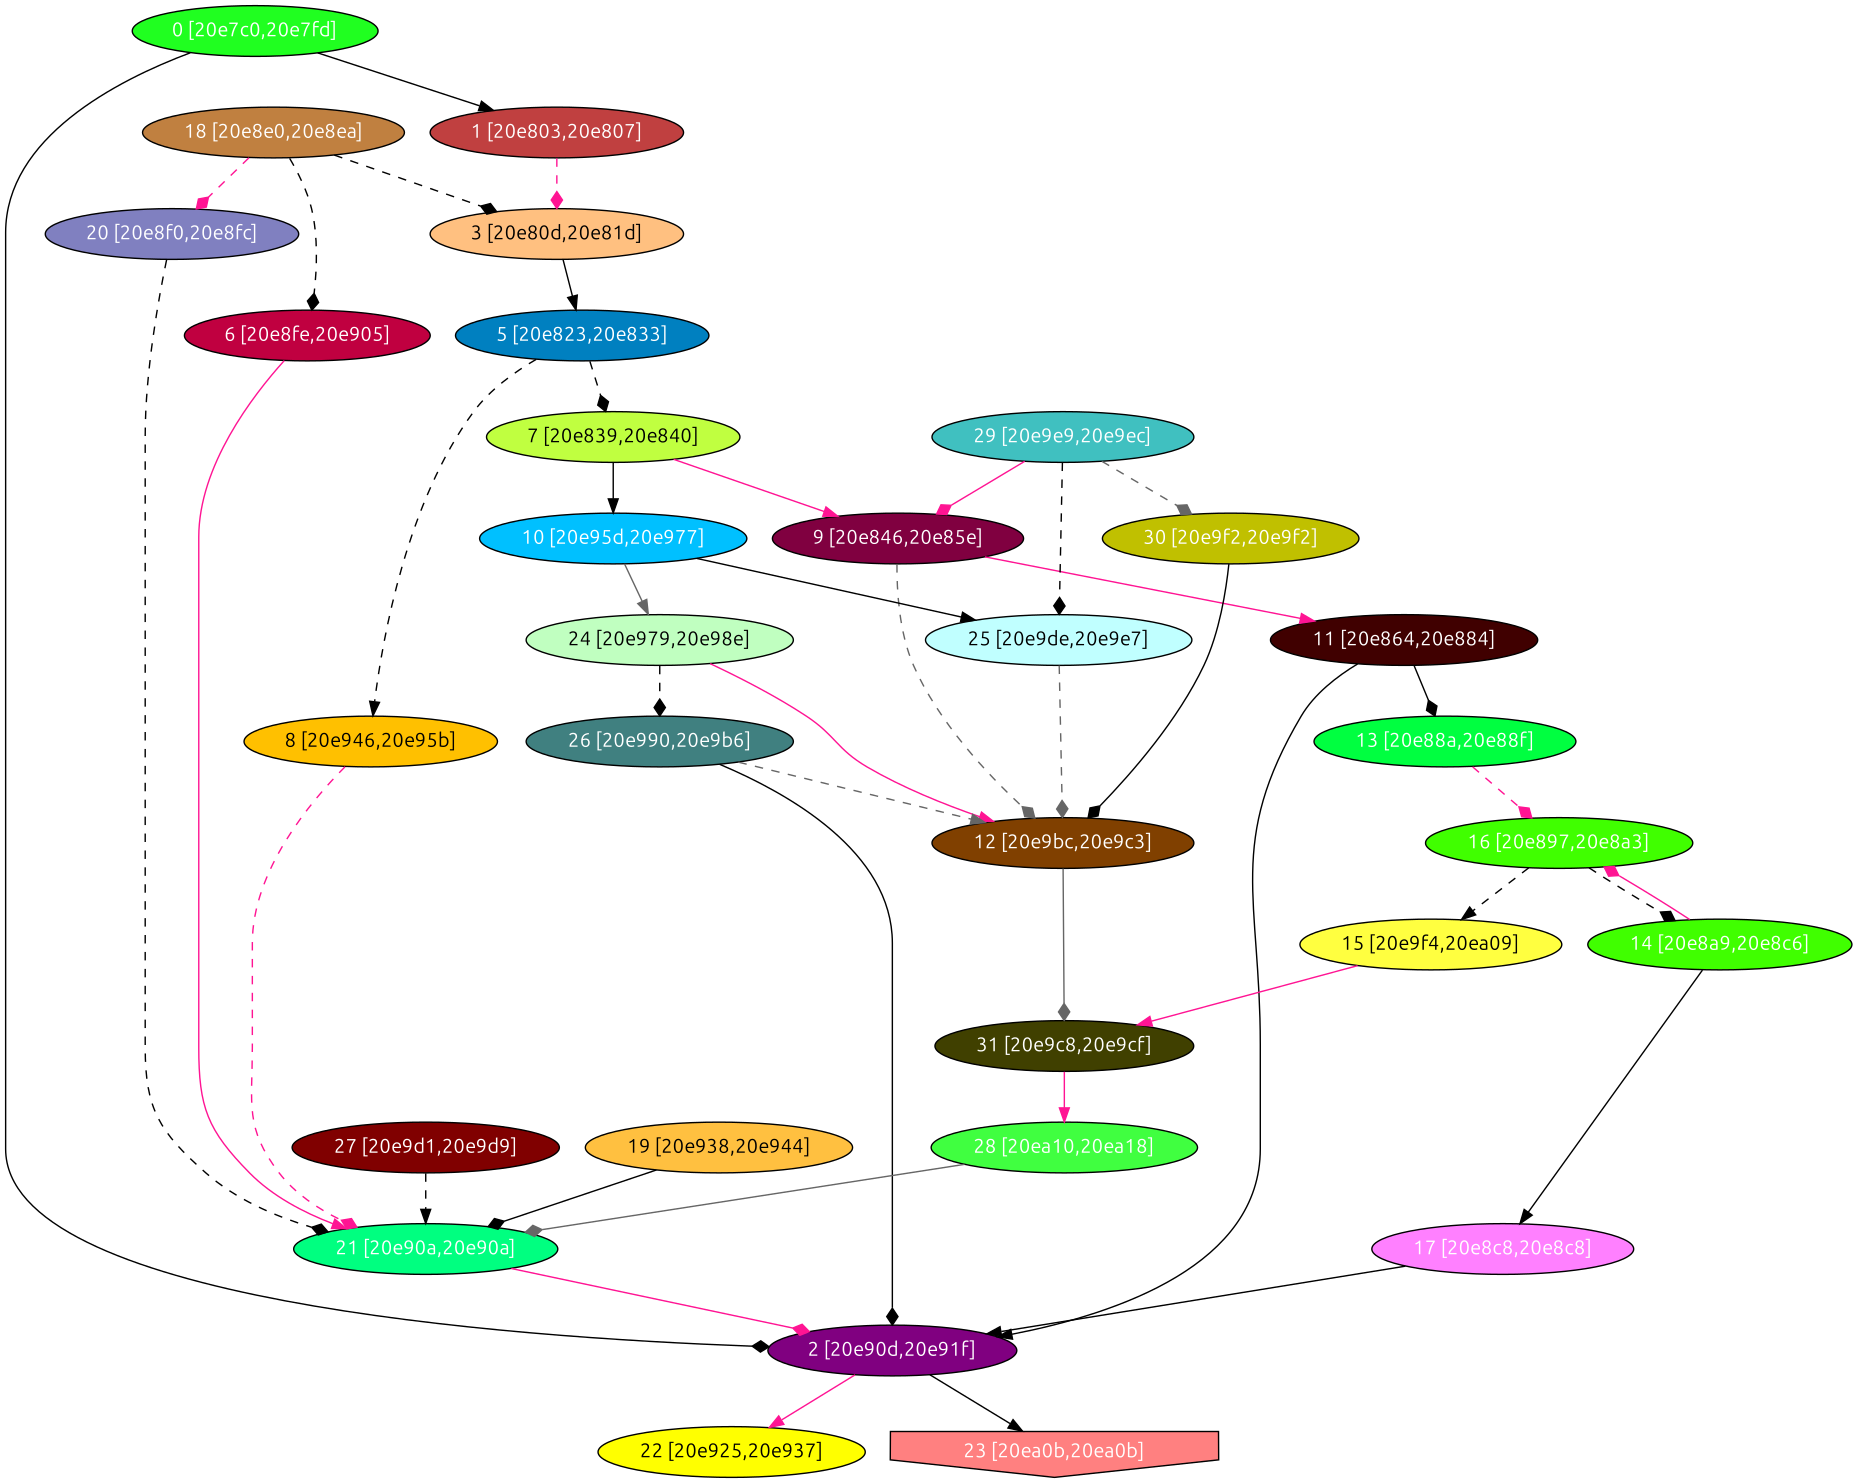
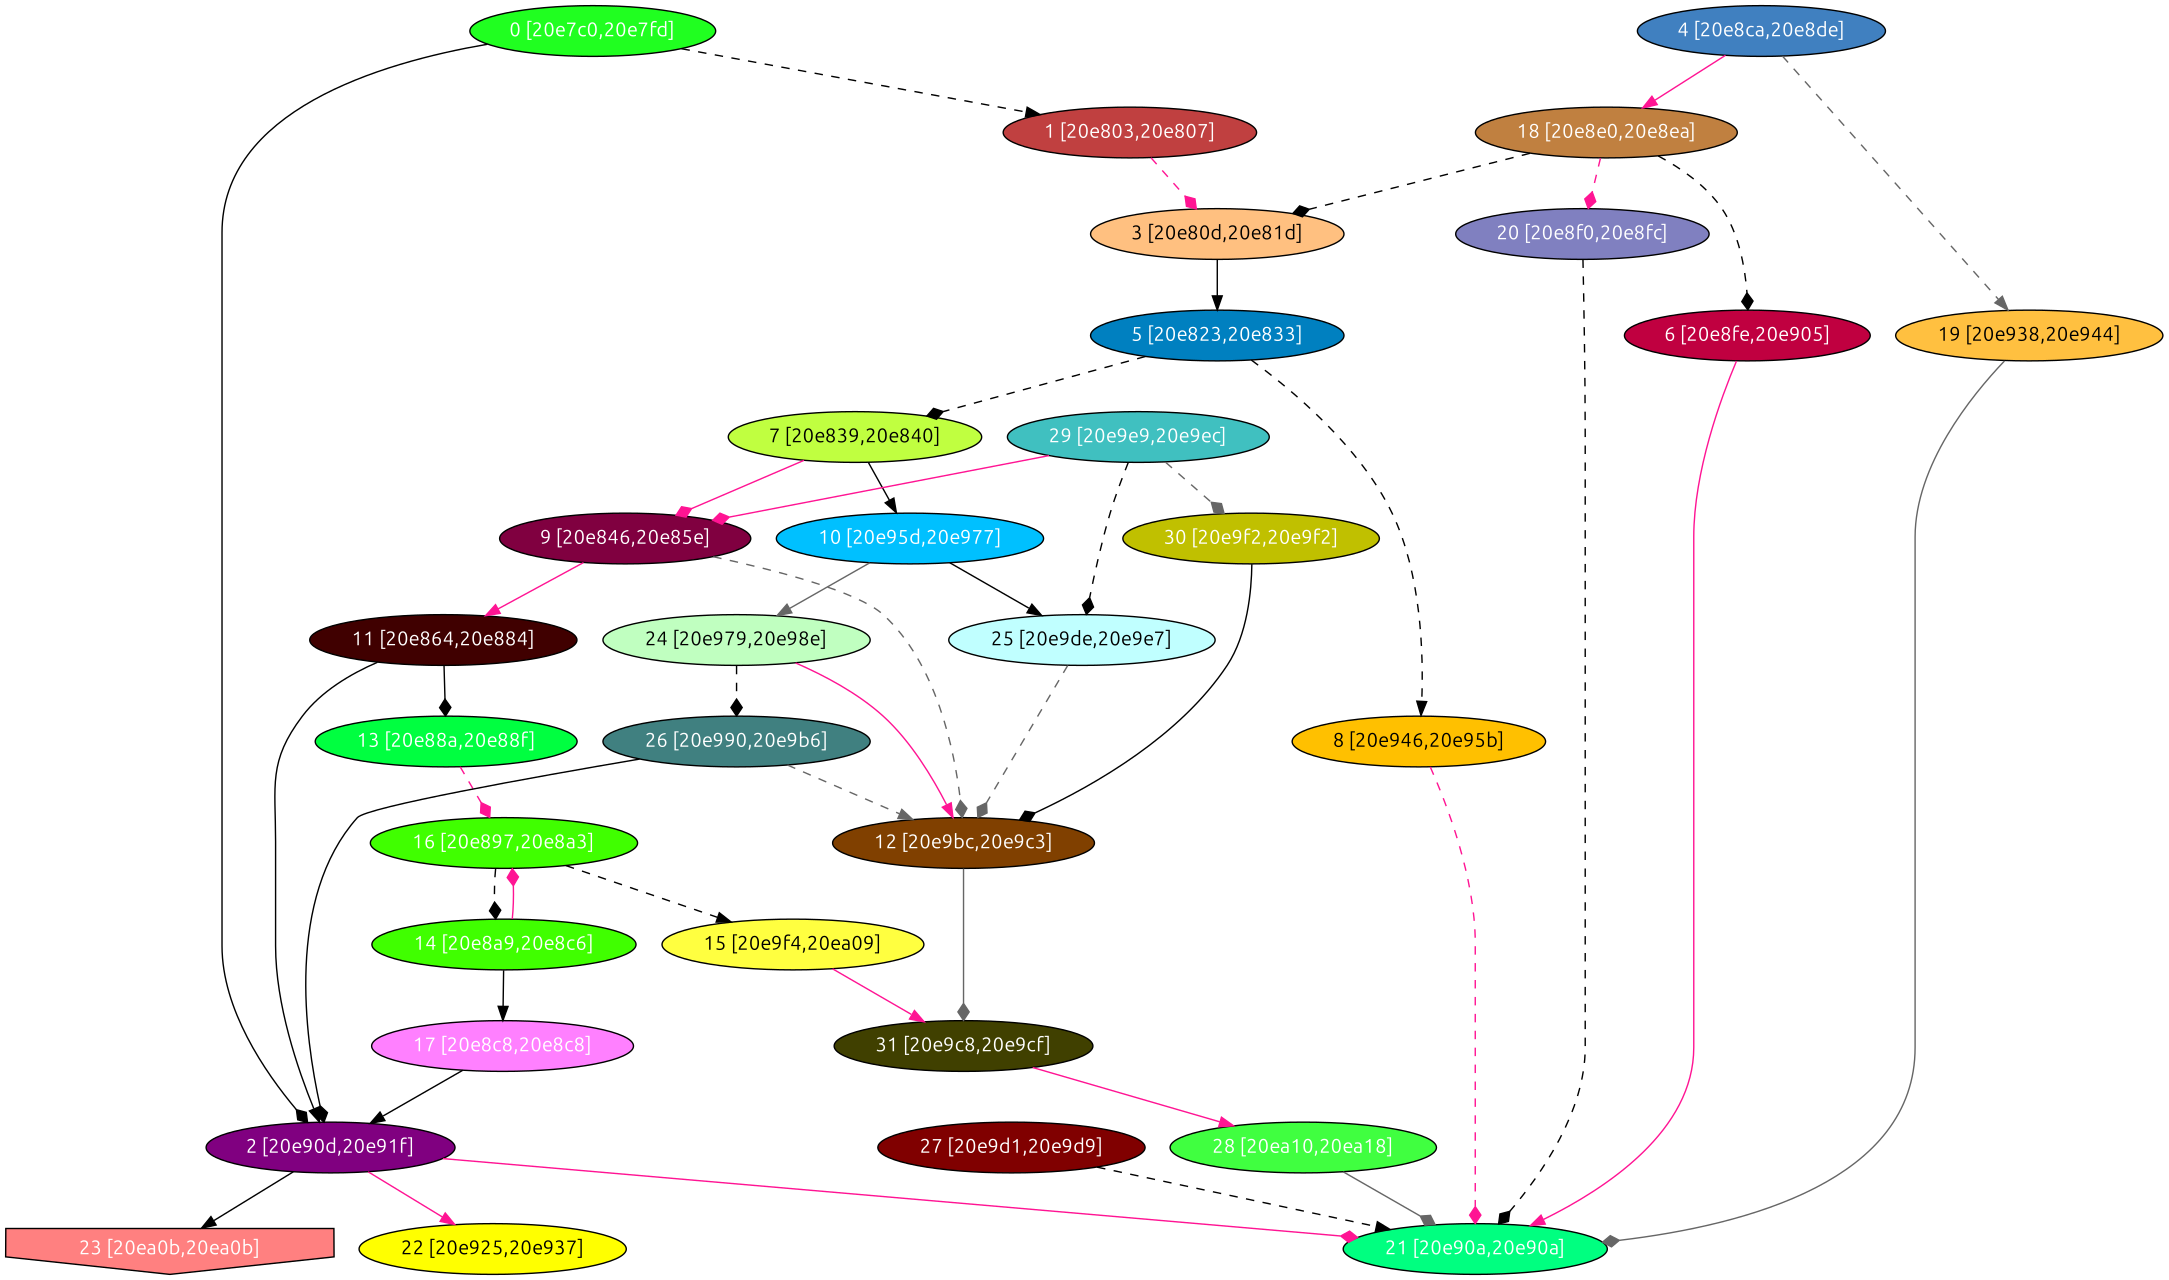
none -> (1761, 31)
(399, 79) -> (854, 80)
(749, 485) -> (748, 484)
(580, 1196) -> (1915, 884)
(652, 1298) -> (892, 1197)
